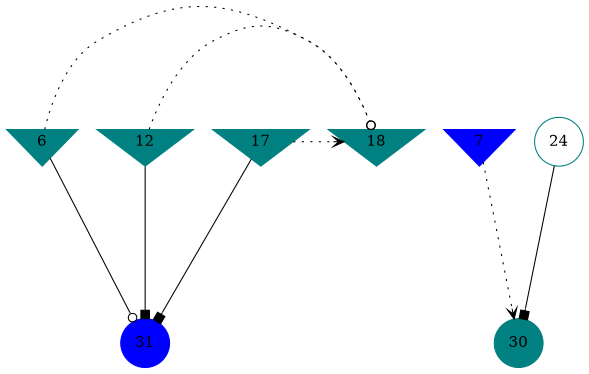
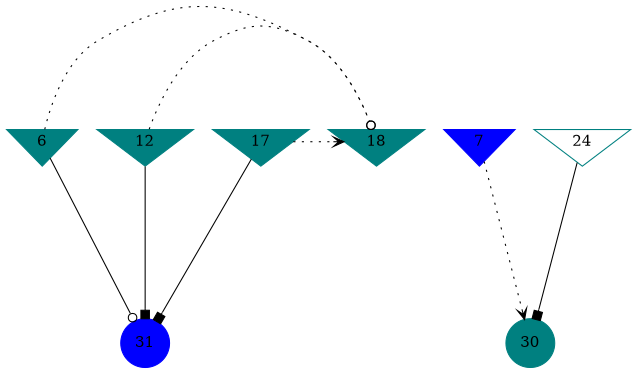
(559, 142) -> (582, 142)
